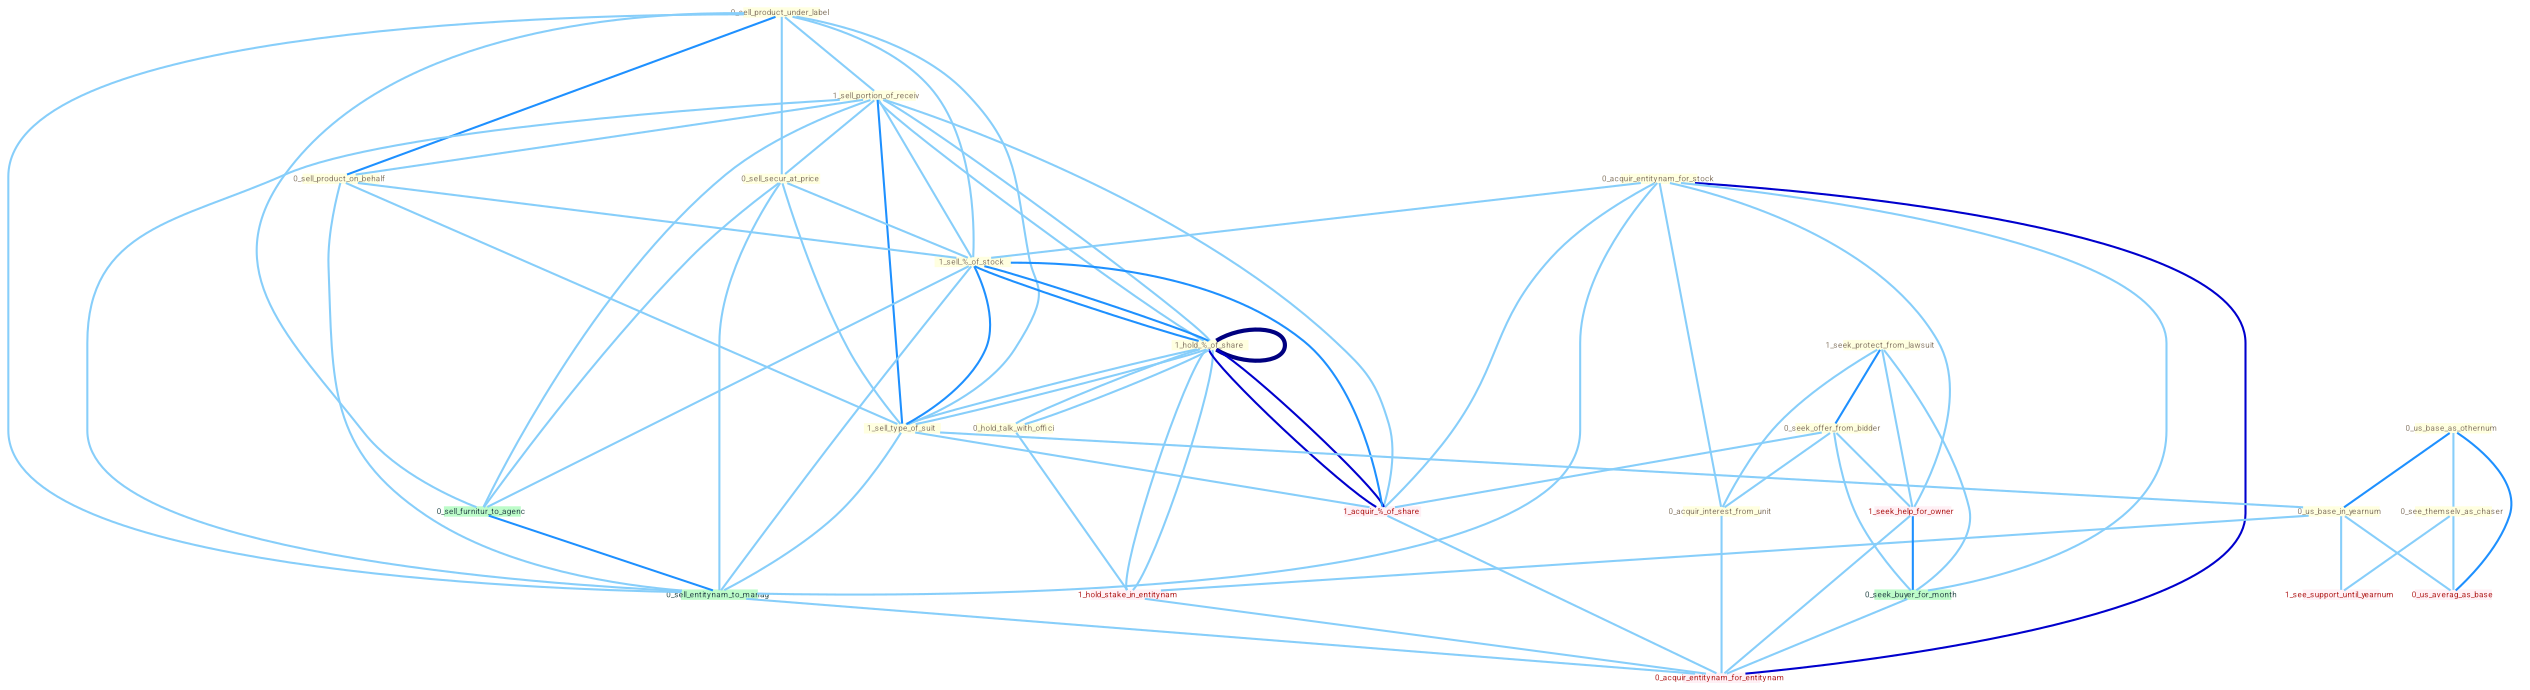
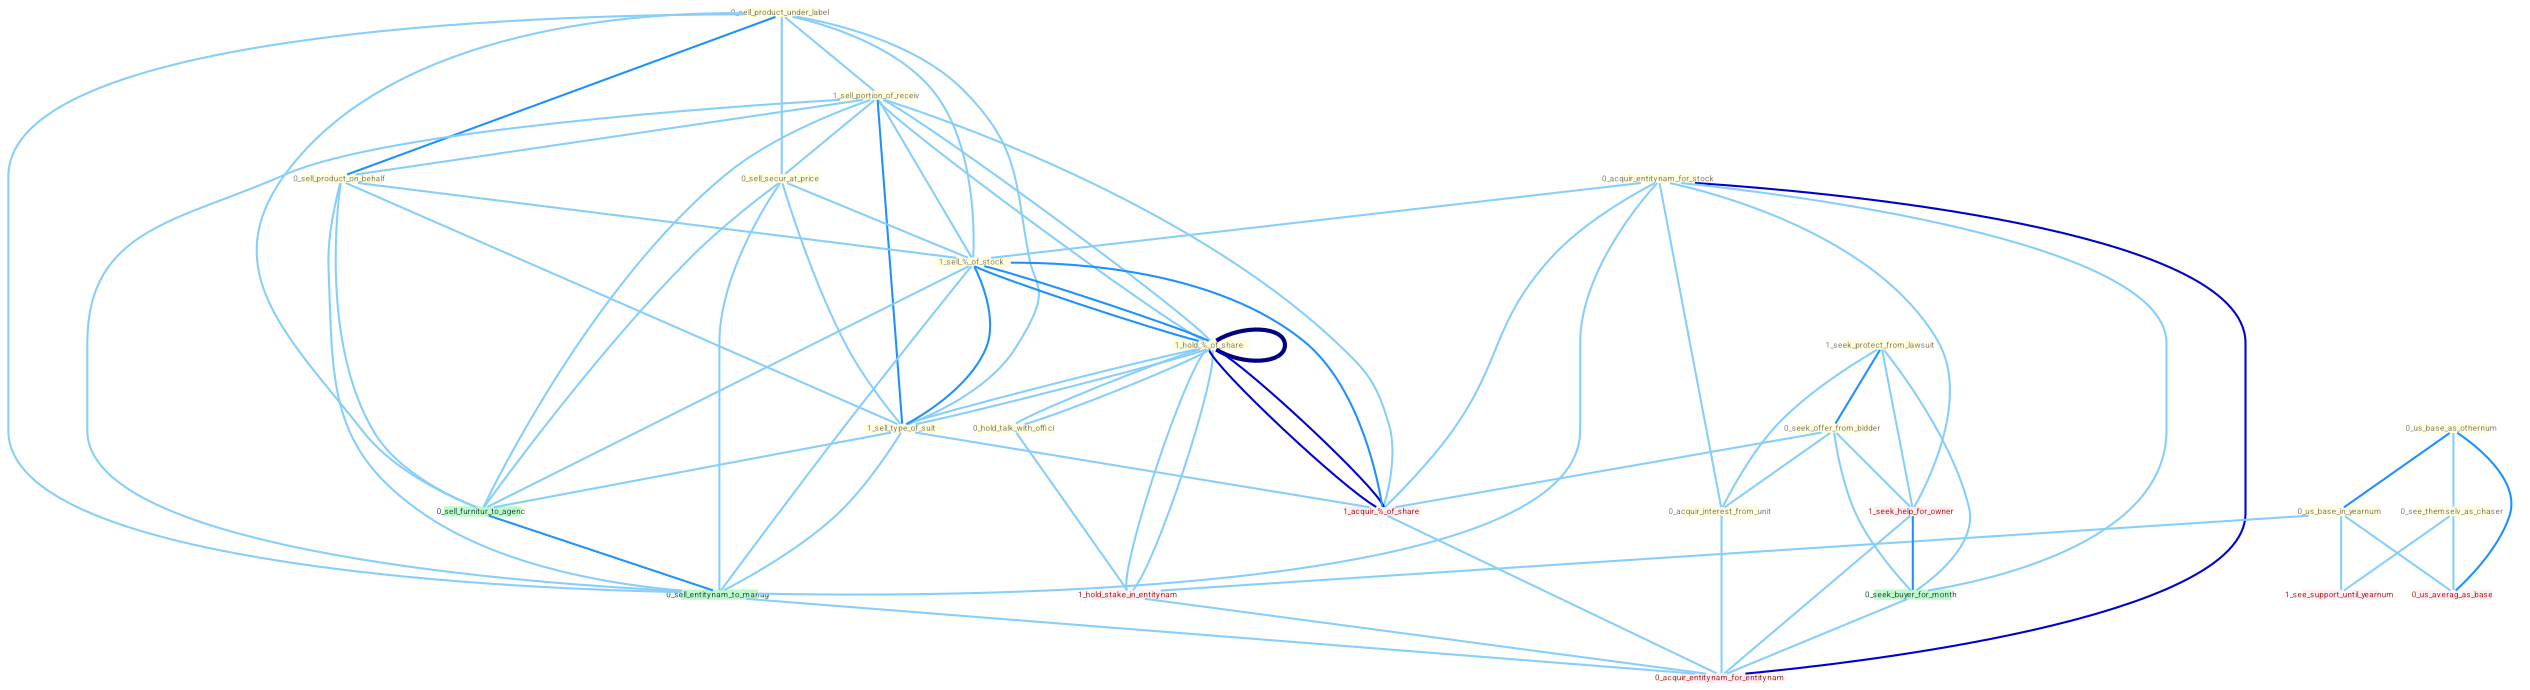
none -> (350, 374)
(1690, 474) -> (692, 470)
